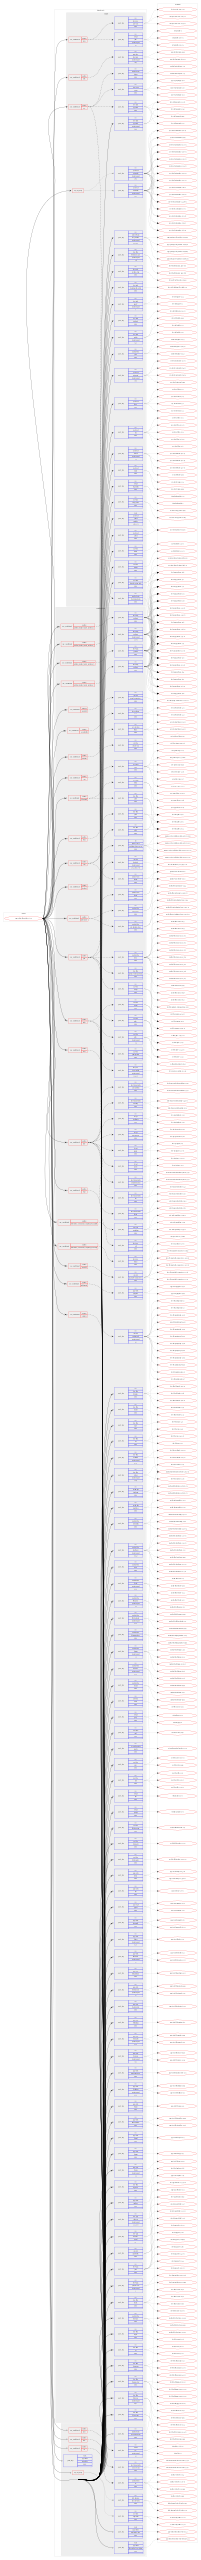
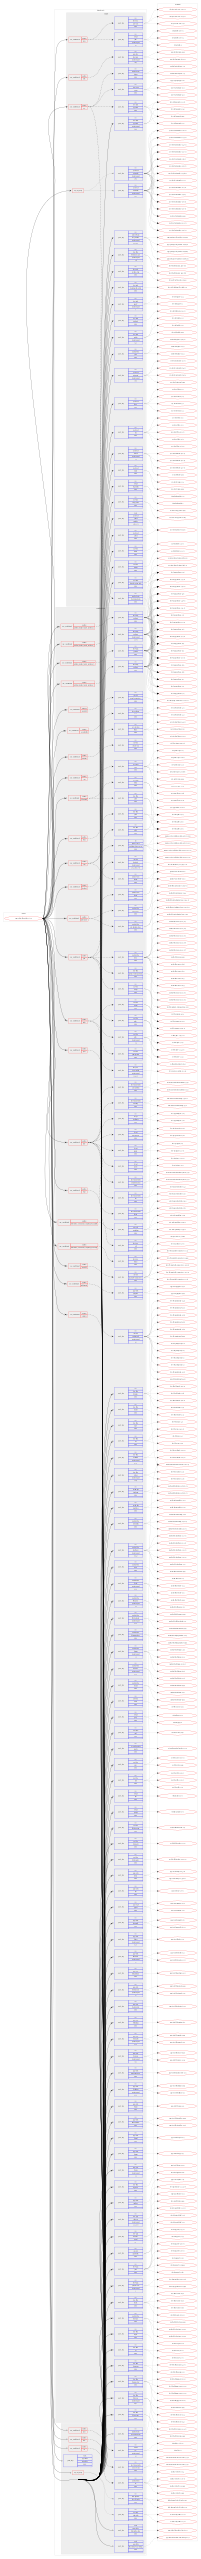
(178, 2368) -> none
